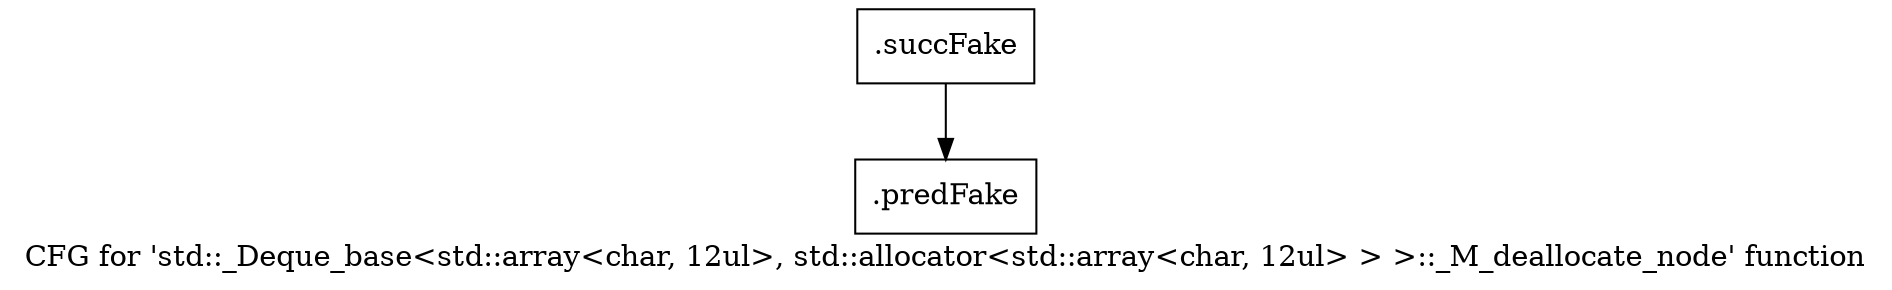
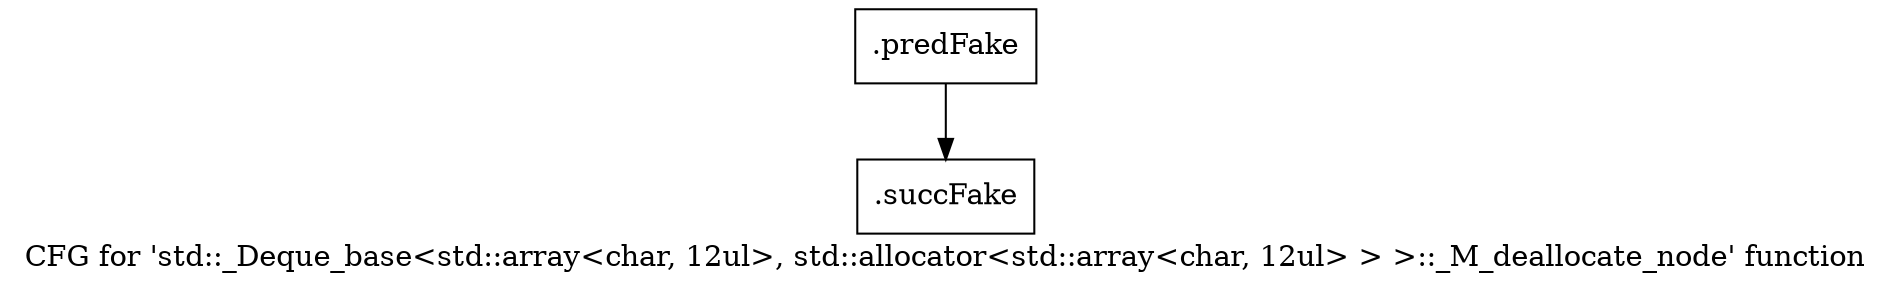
(946, 111) -> (946, 111)
